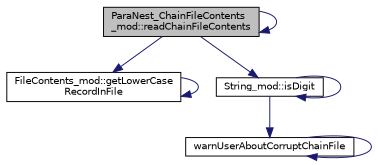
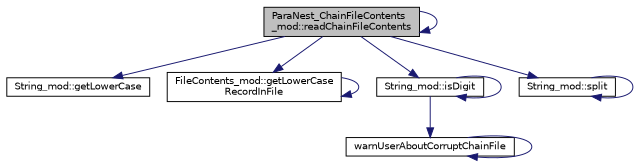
none -> (78, 87)
none -> (567, 87)
